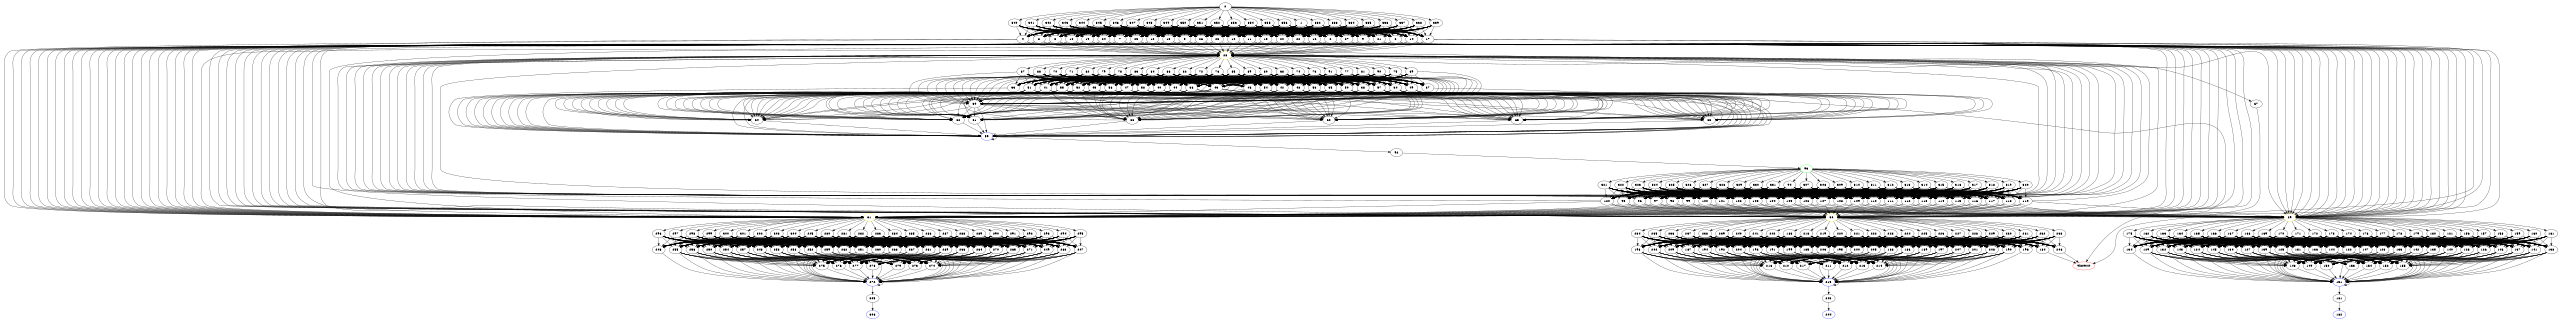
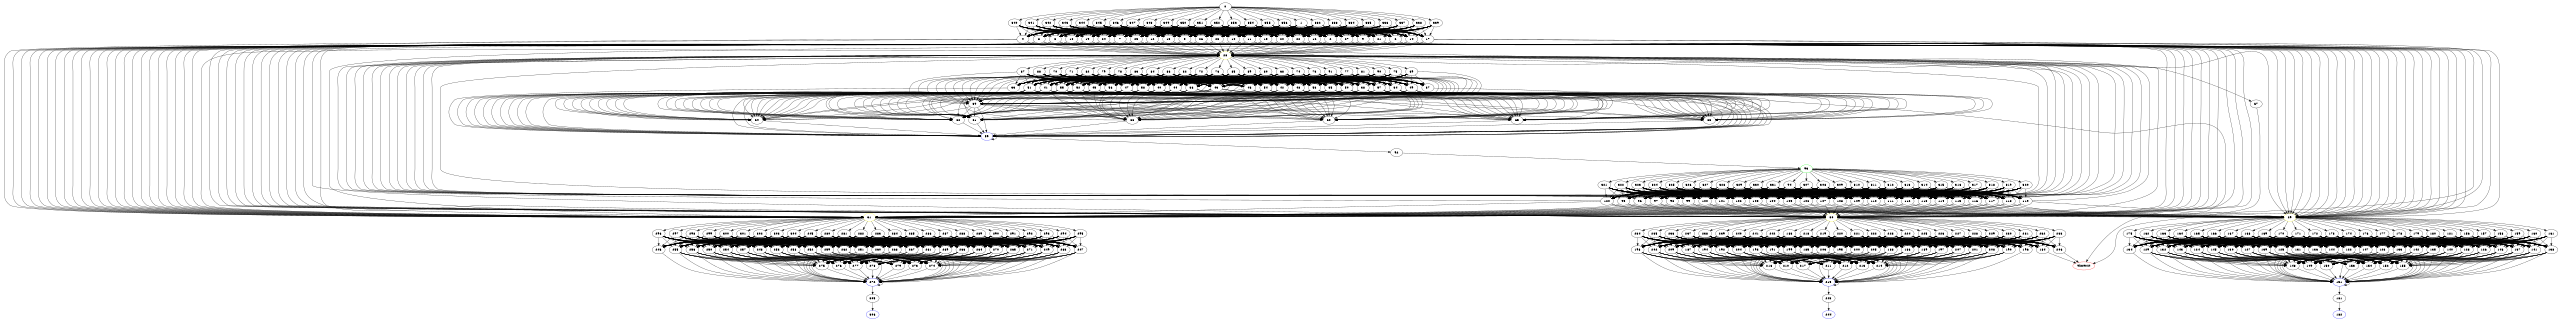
(1931, 276) -> none
